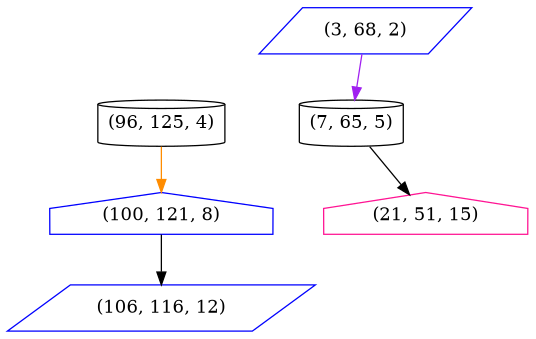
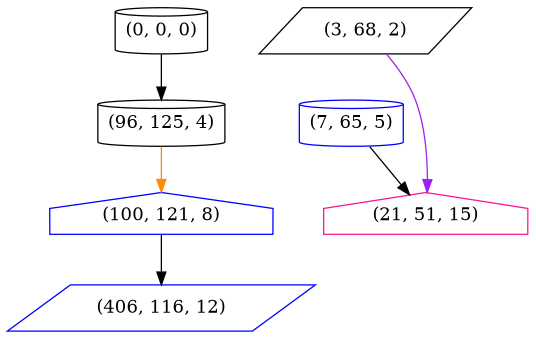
none -> (161, 31)
(365, 31) -> (365, 31)
(359, 71) -> (419, 113)
(351, 123) -> (351, 123)
(161, 308) -> (161, 308)
